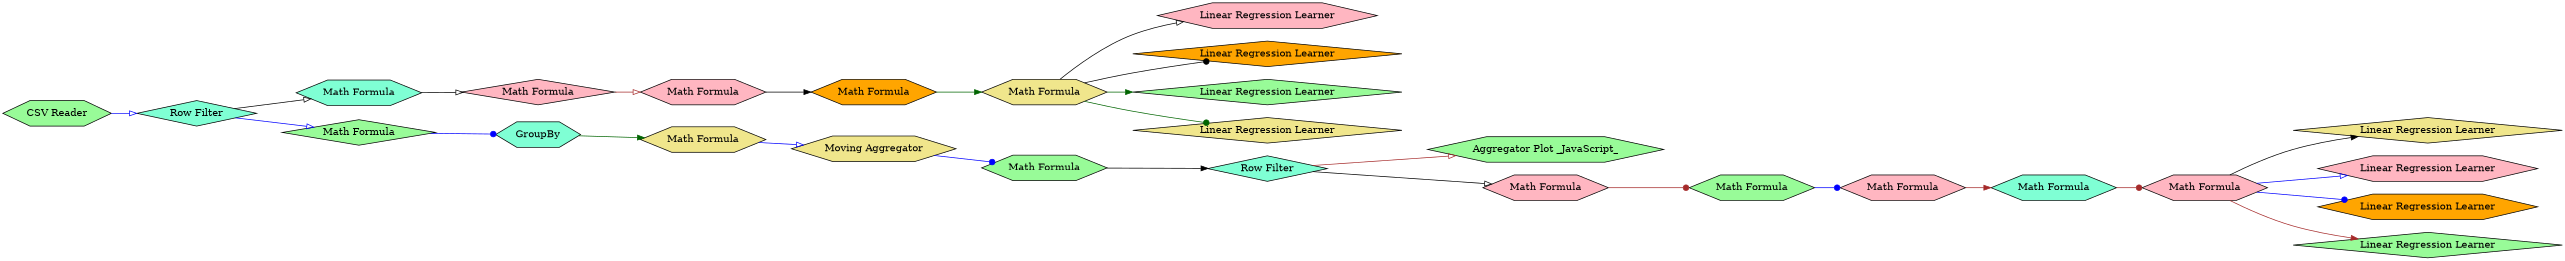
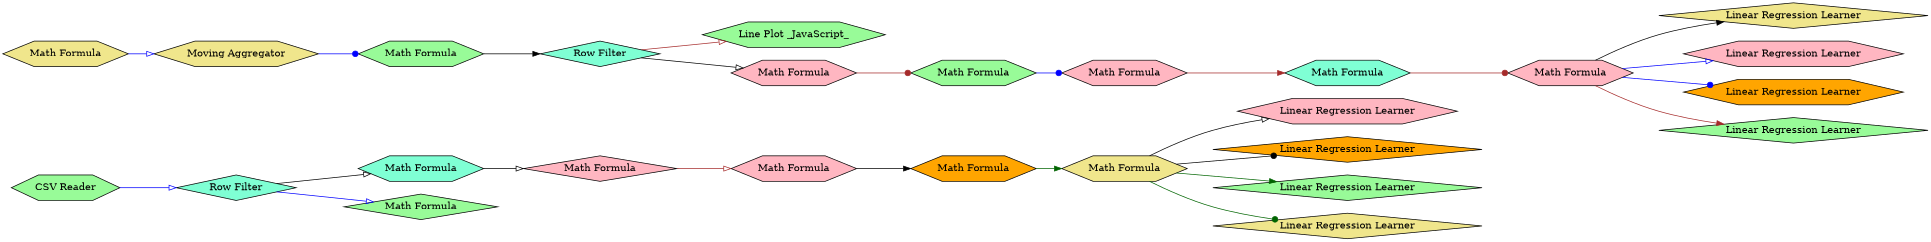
(538, 135) -> none
(1546, 149) -> (794, 35)
